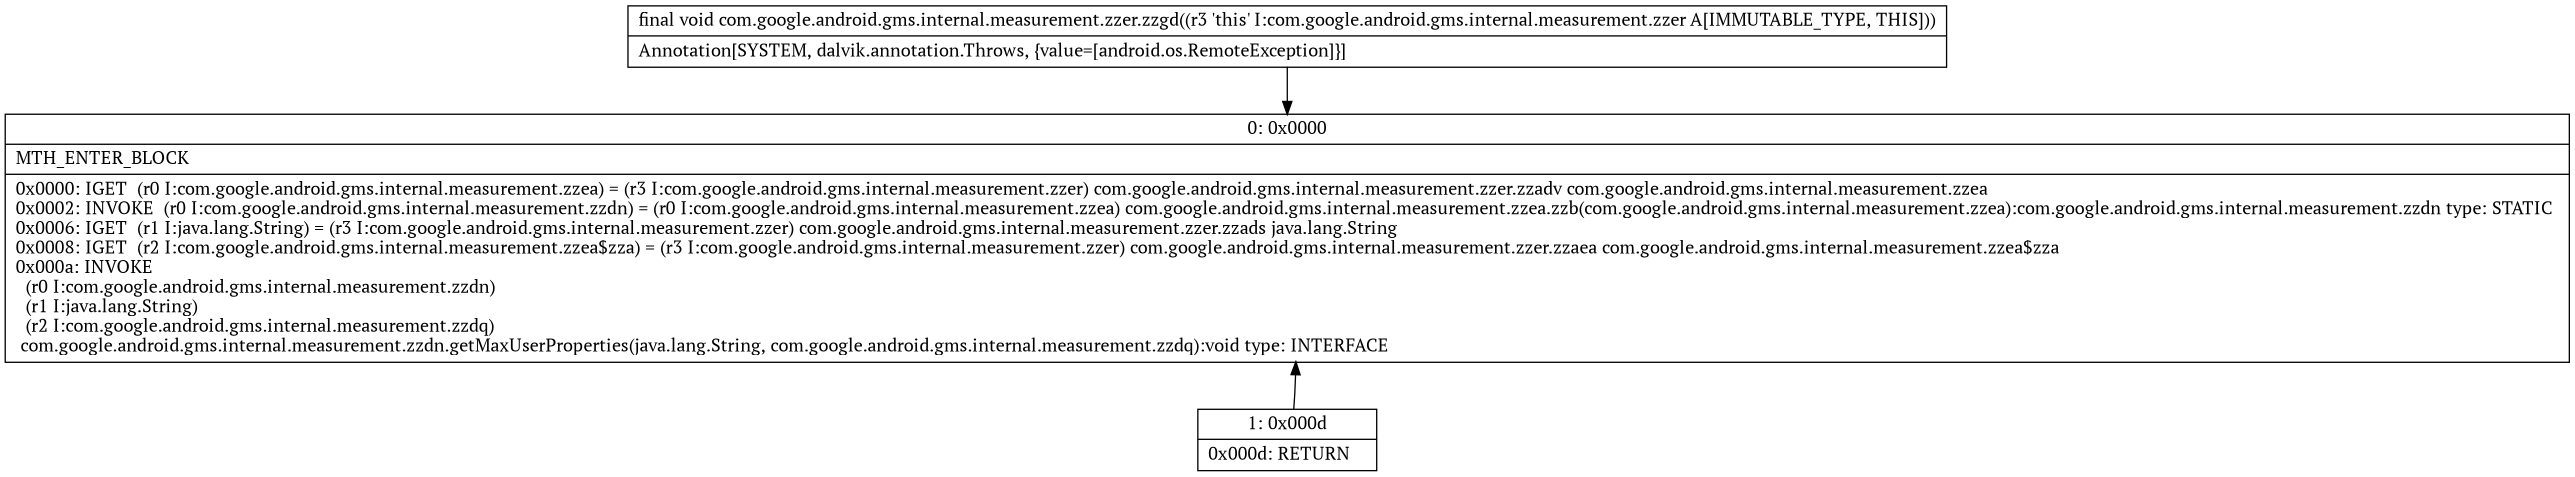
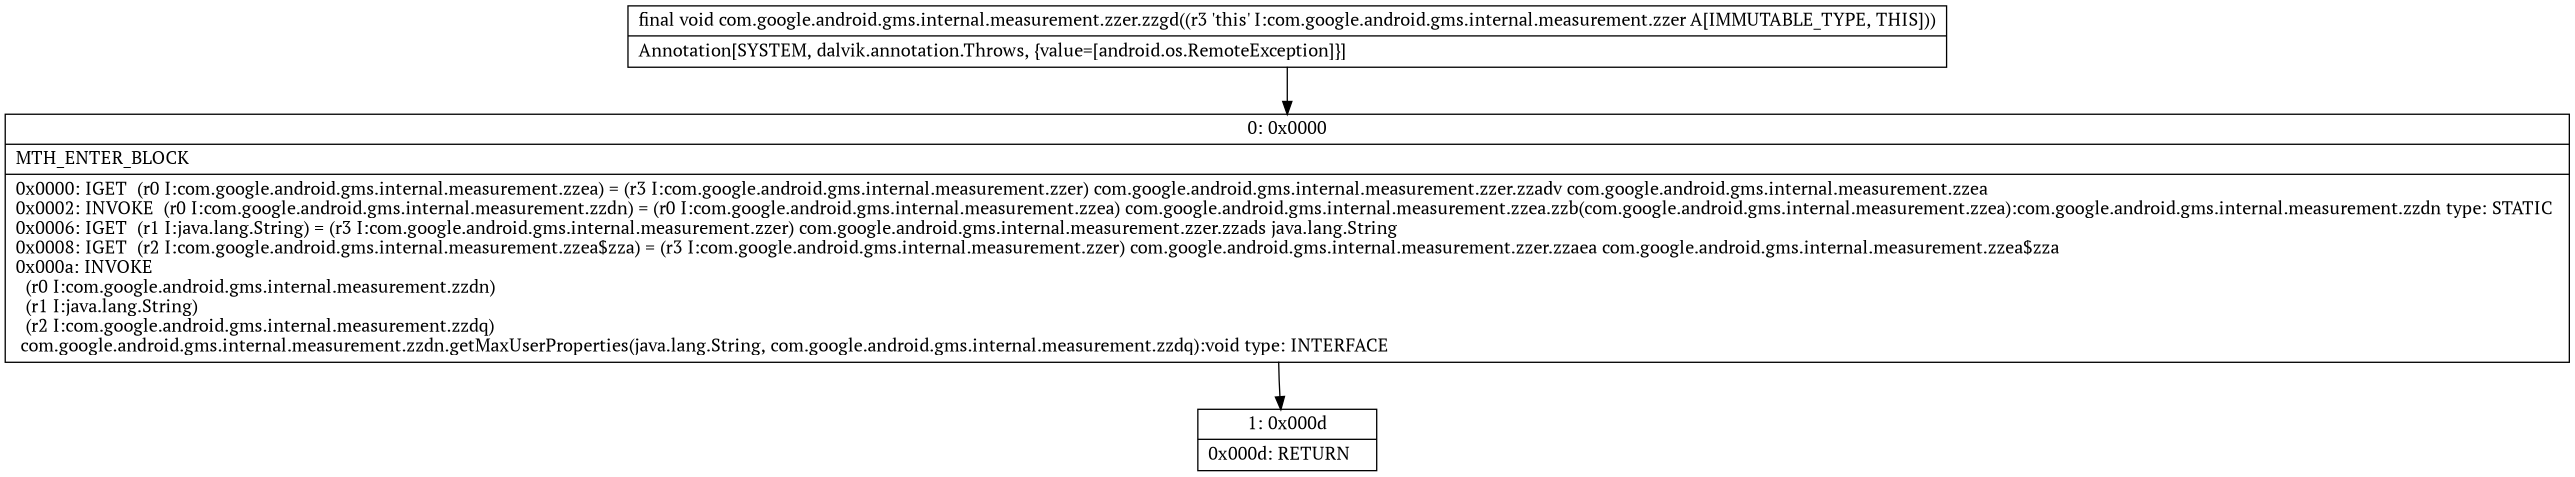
(1295, 392) -> (1279, 379)
